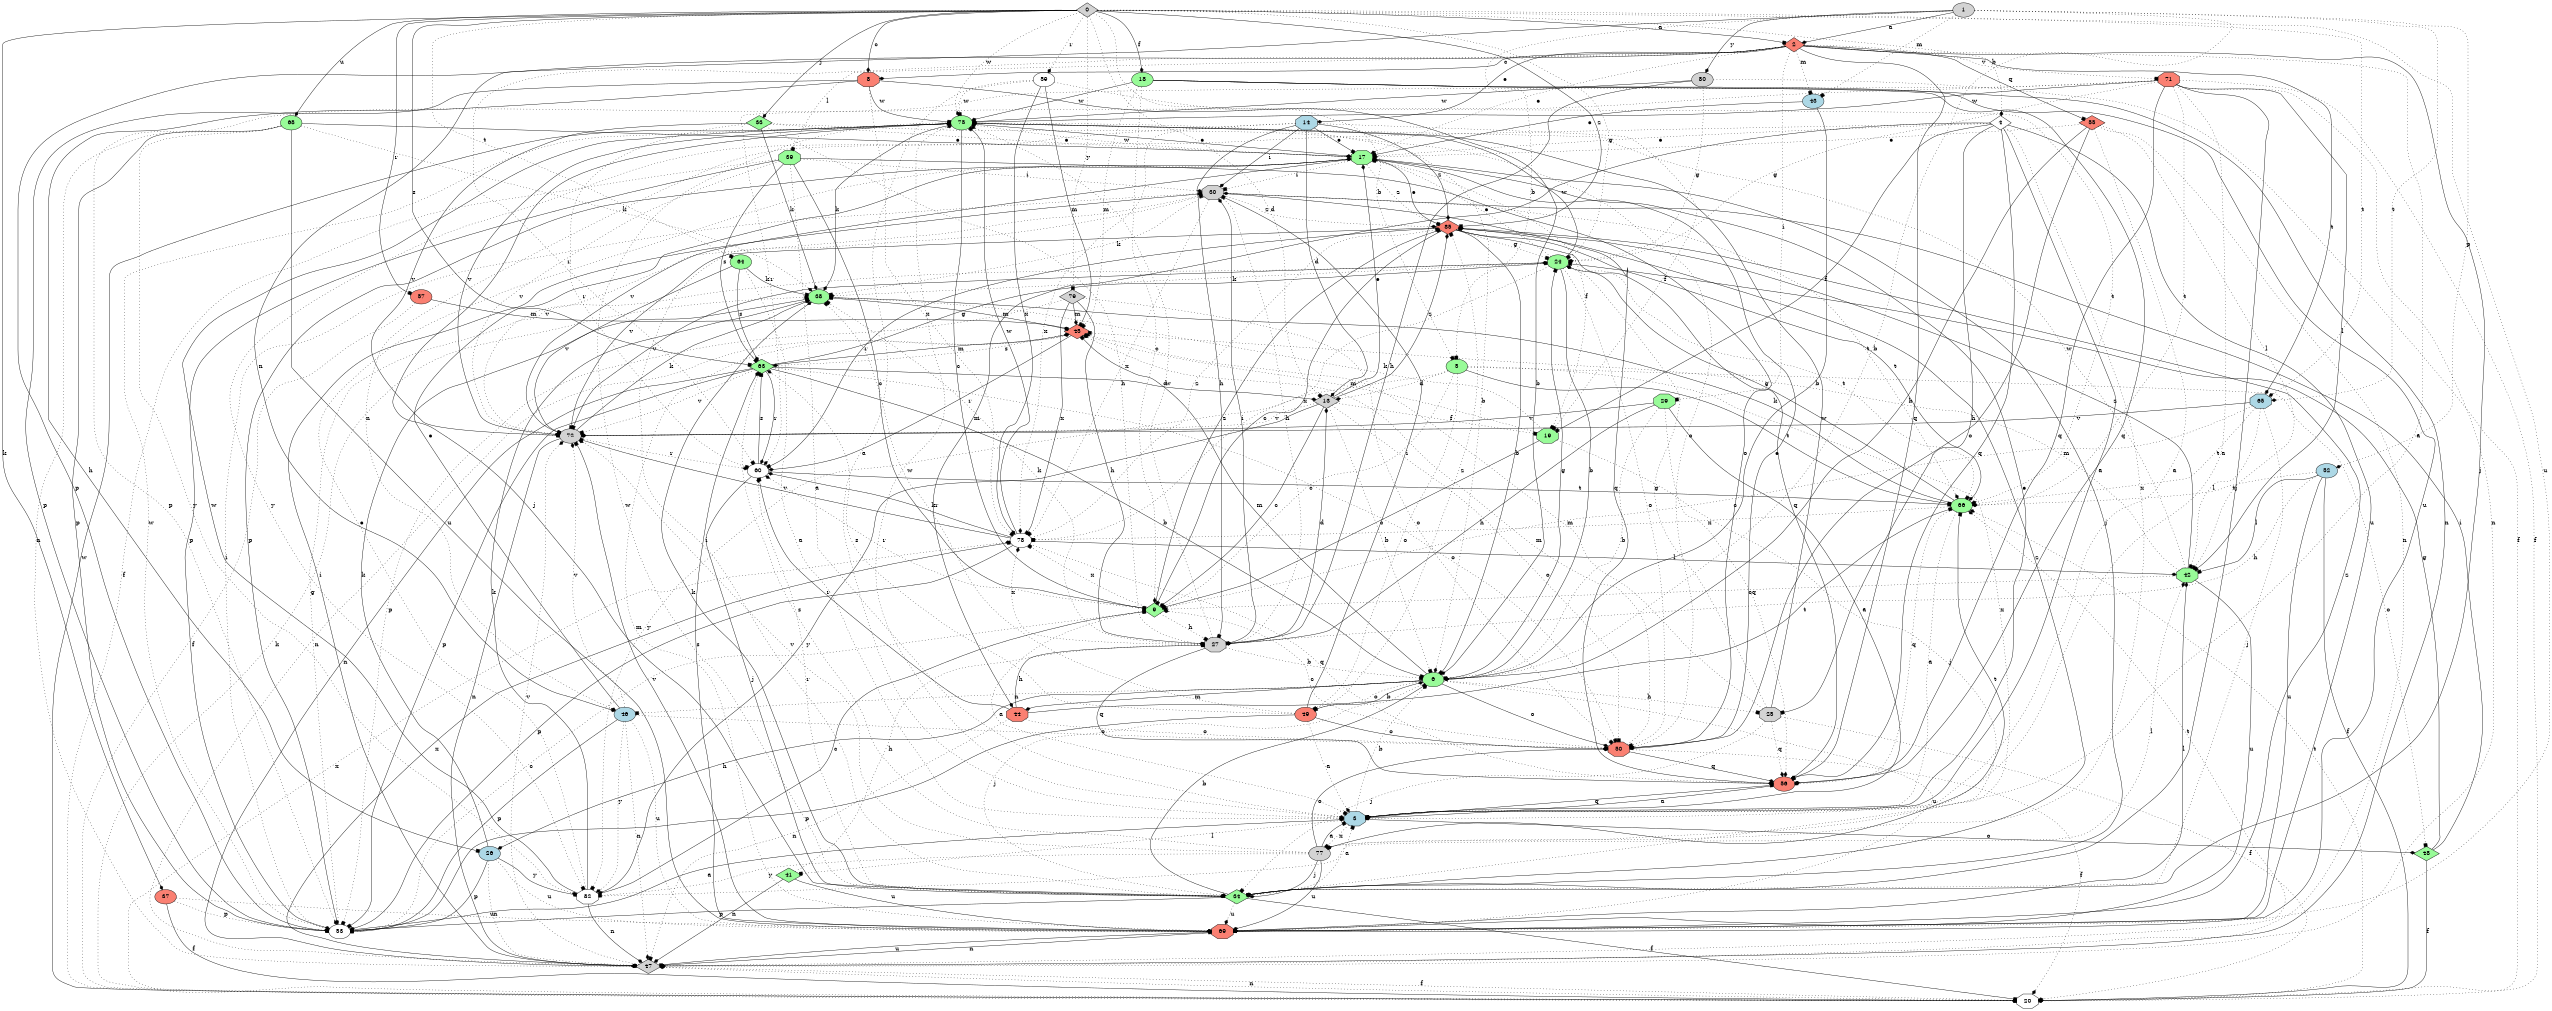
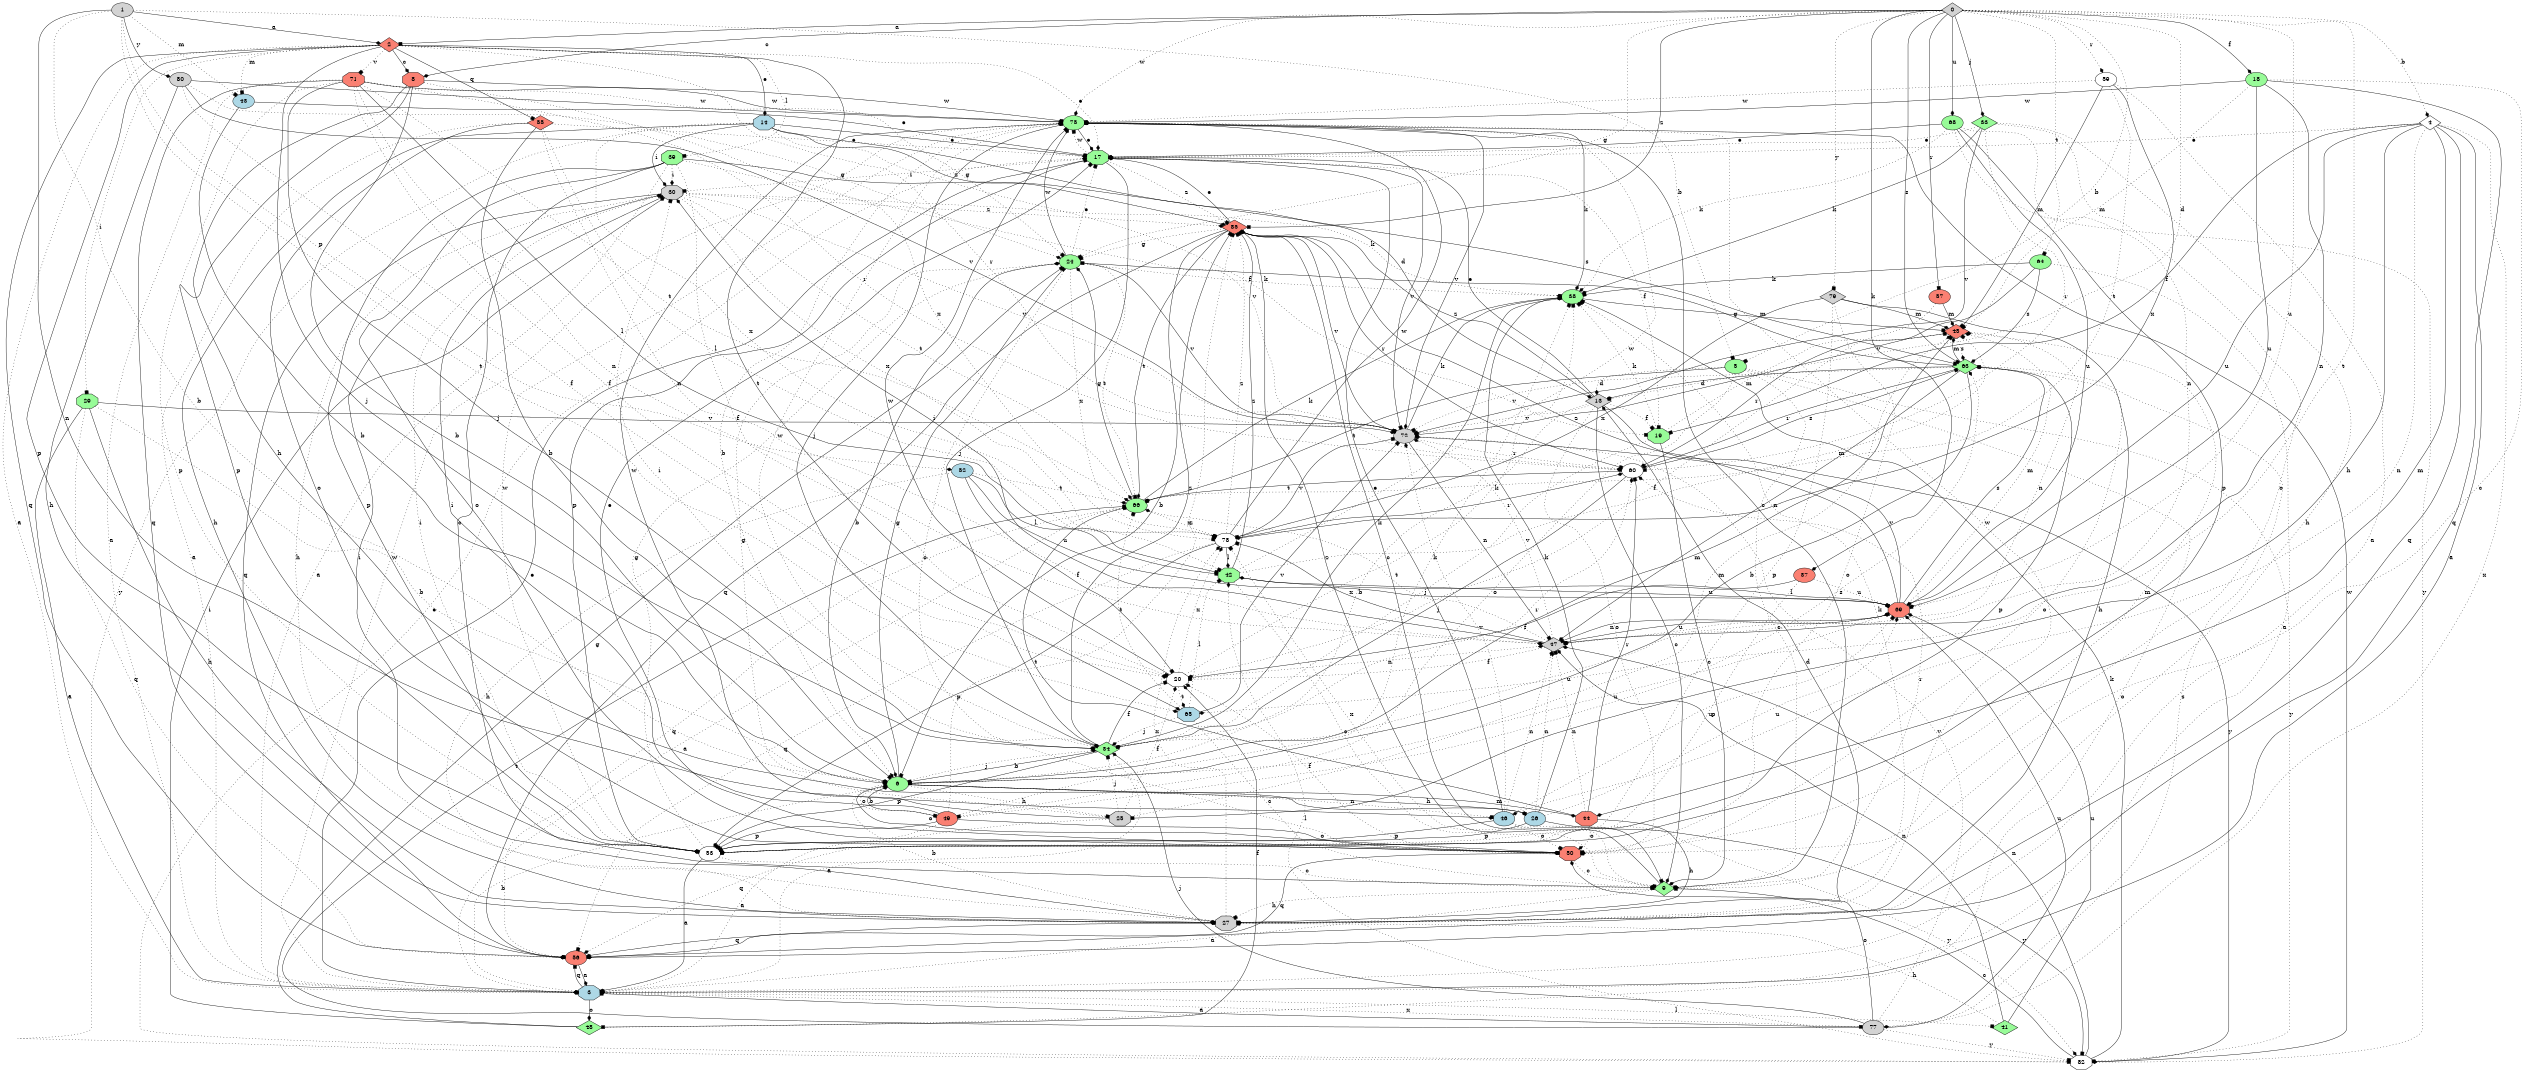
none -> (834, 206)
(1824, 478) -> (585, 499)
(2009, 713) -> none
(2349, 812) -> (1180, 695)
